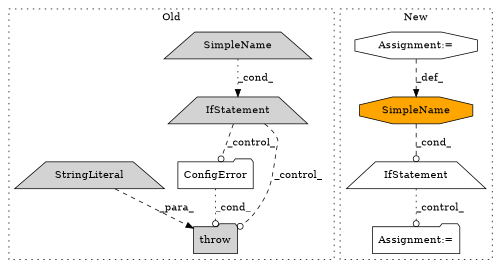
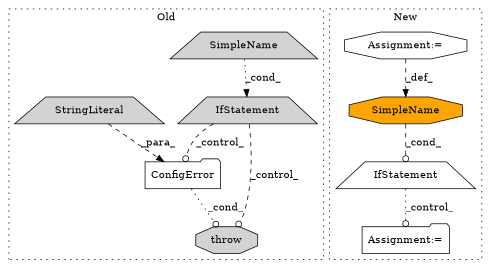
(151, 207) -> (133, 141)
(216, 240) -> (227, 240)
